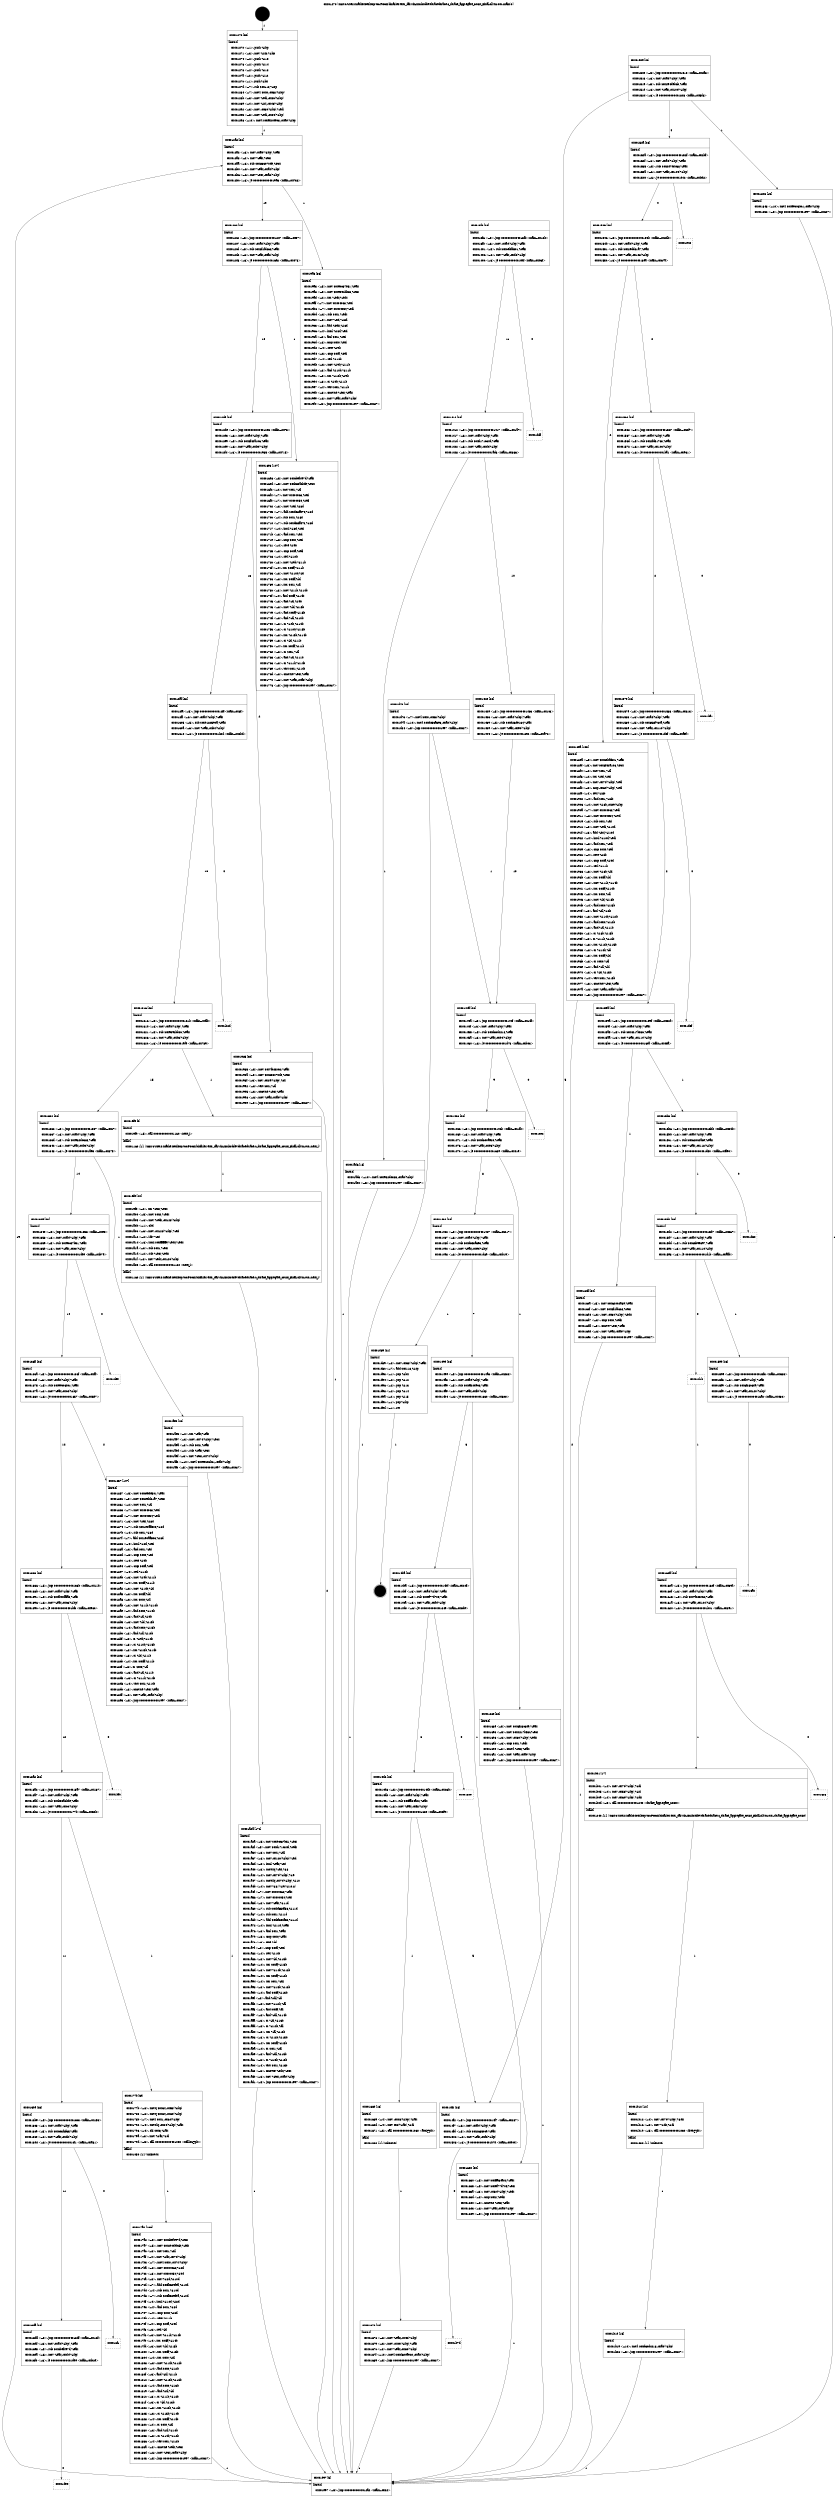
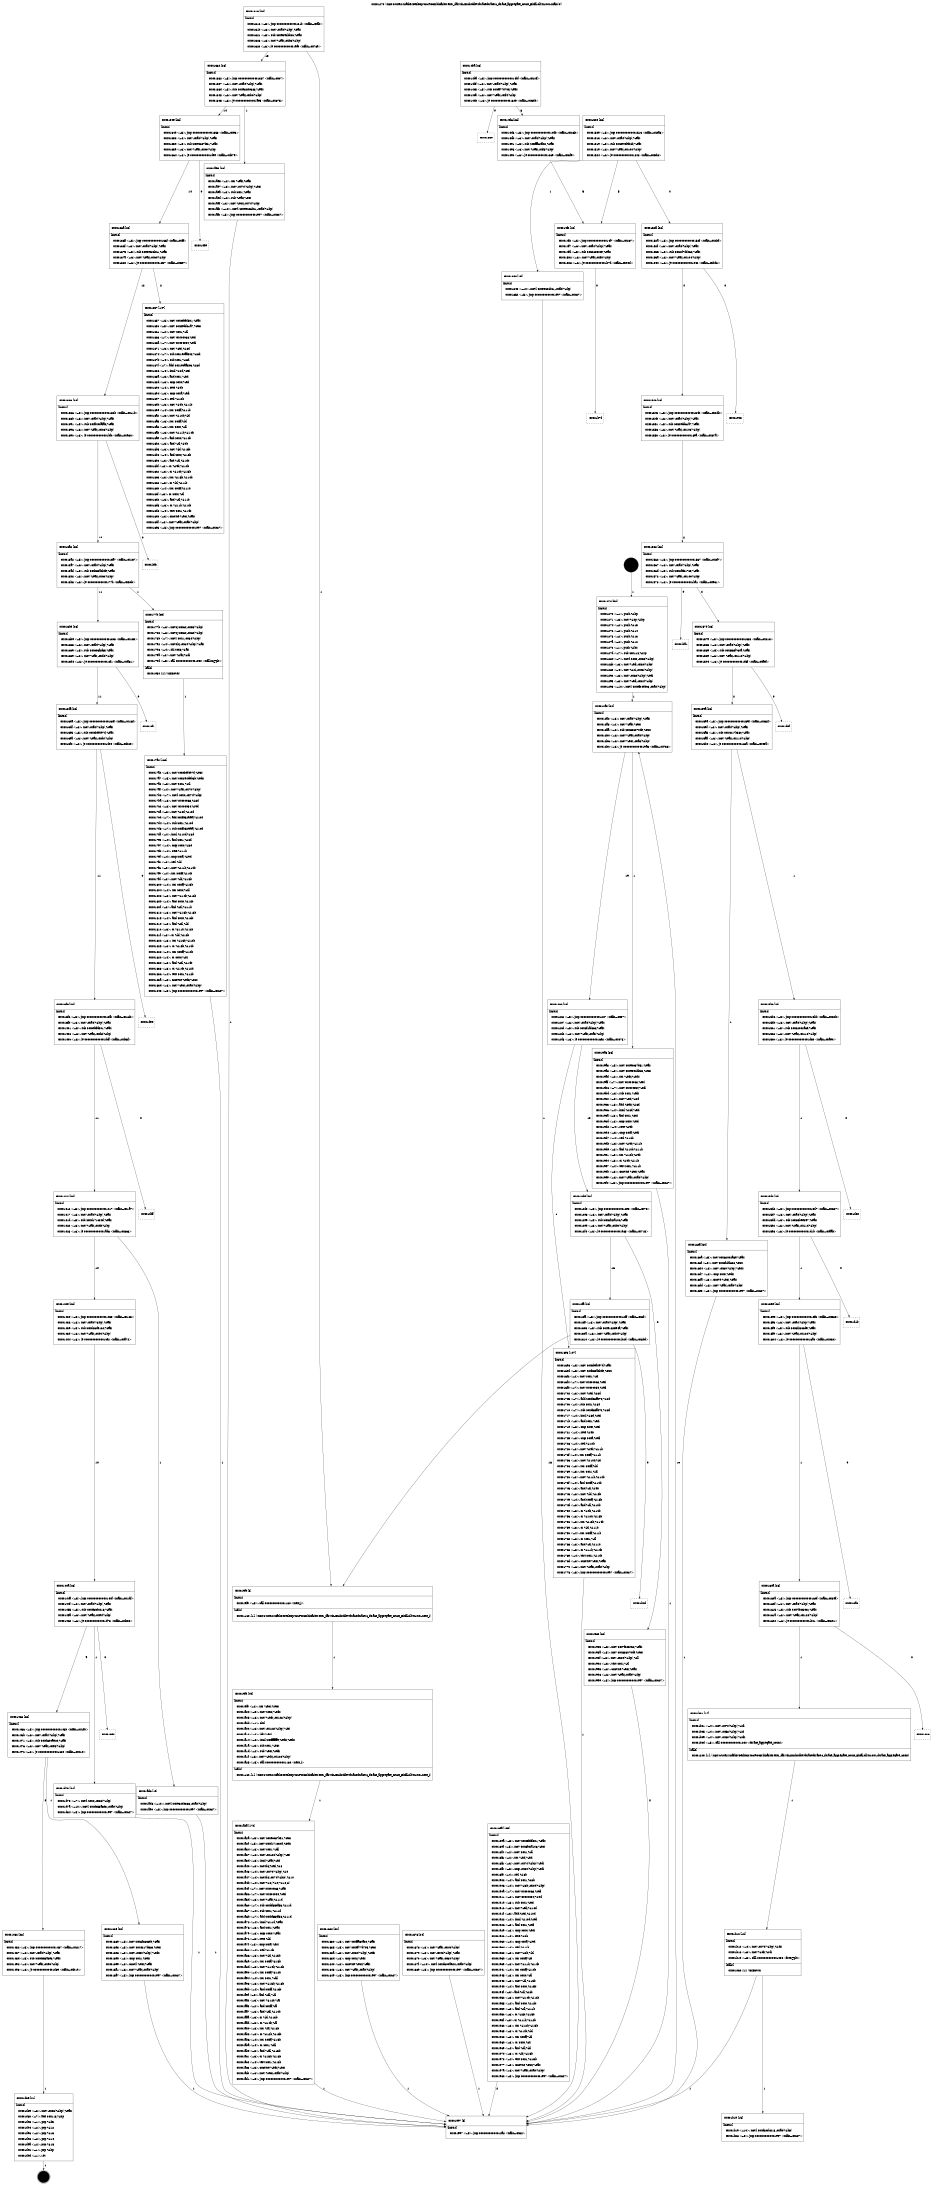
(604, 503) -> none
(461, 868) -> (95, 1704)
(189, 871) -> (444, 1447)
none -> (96, 874)
(472, 1380) -> none
(696, 1476) -> (799, 1462)
(398, 2126) -> none
(561, 2475) -> (674, 2096)
